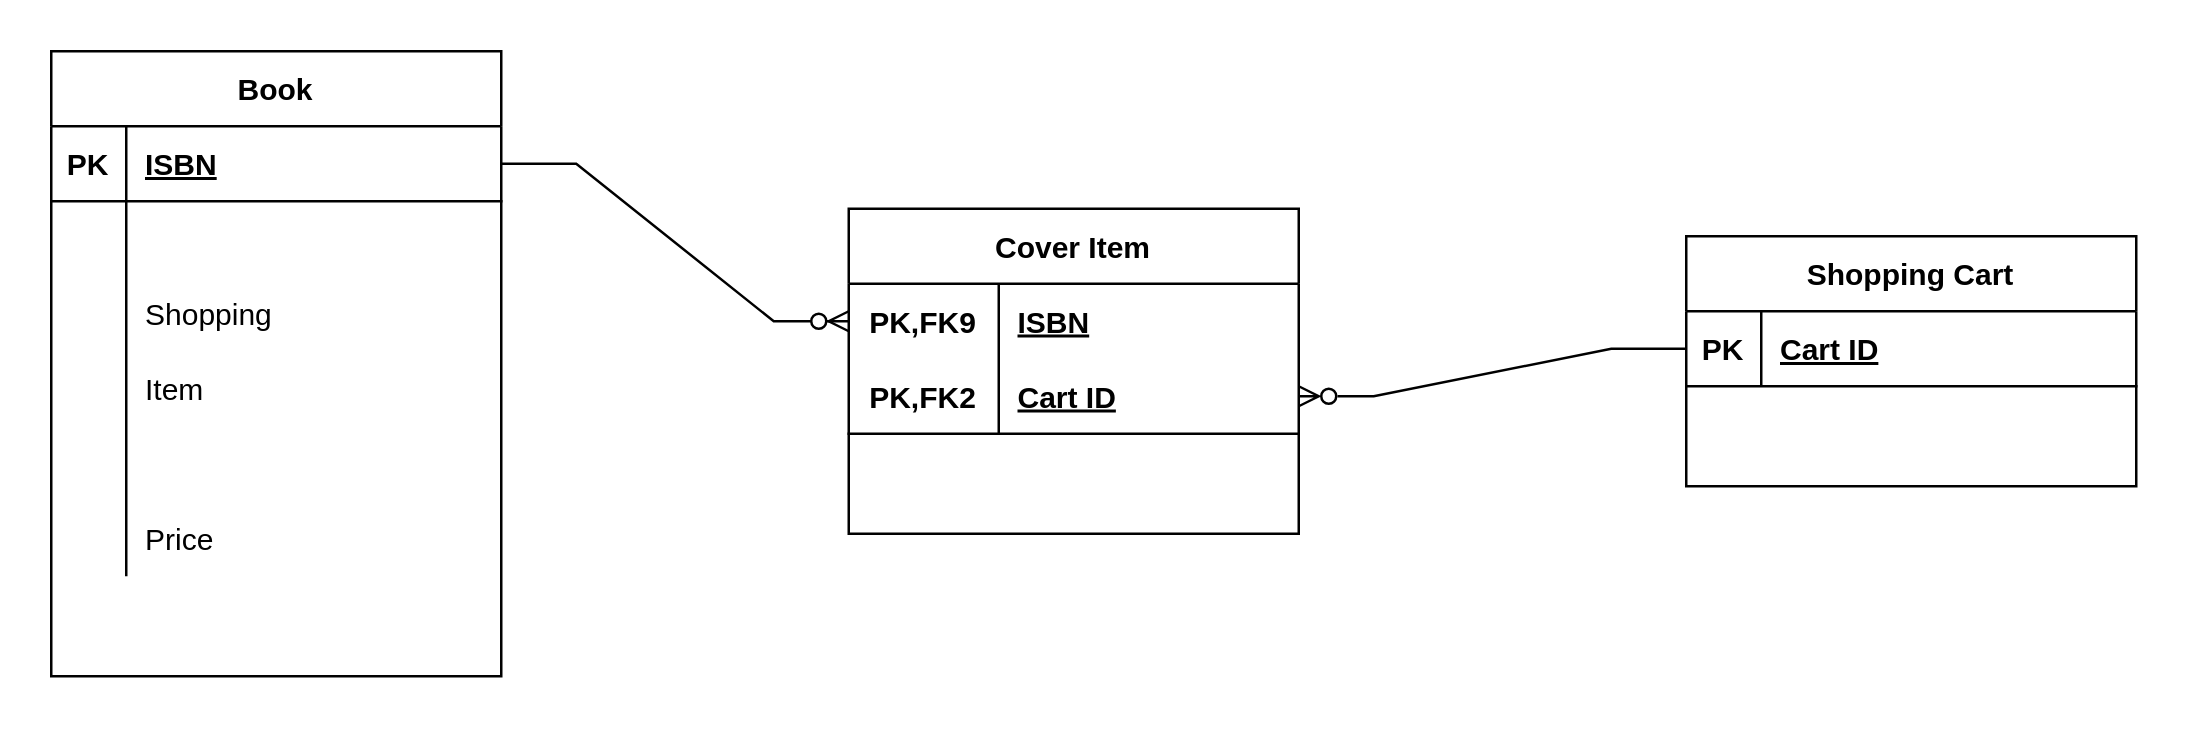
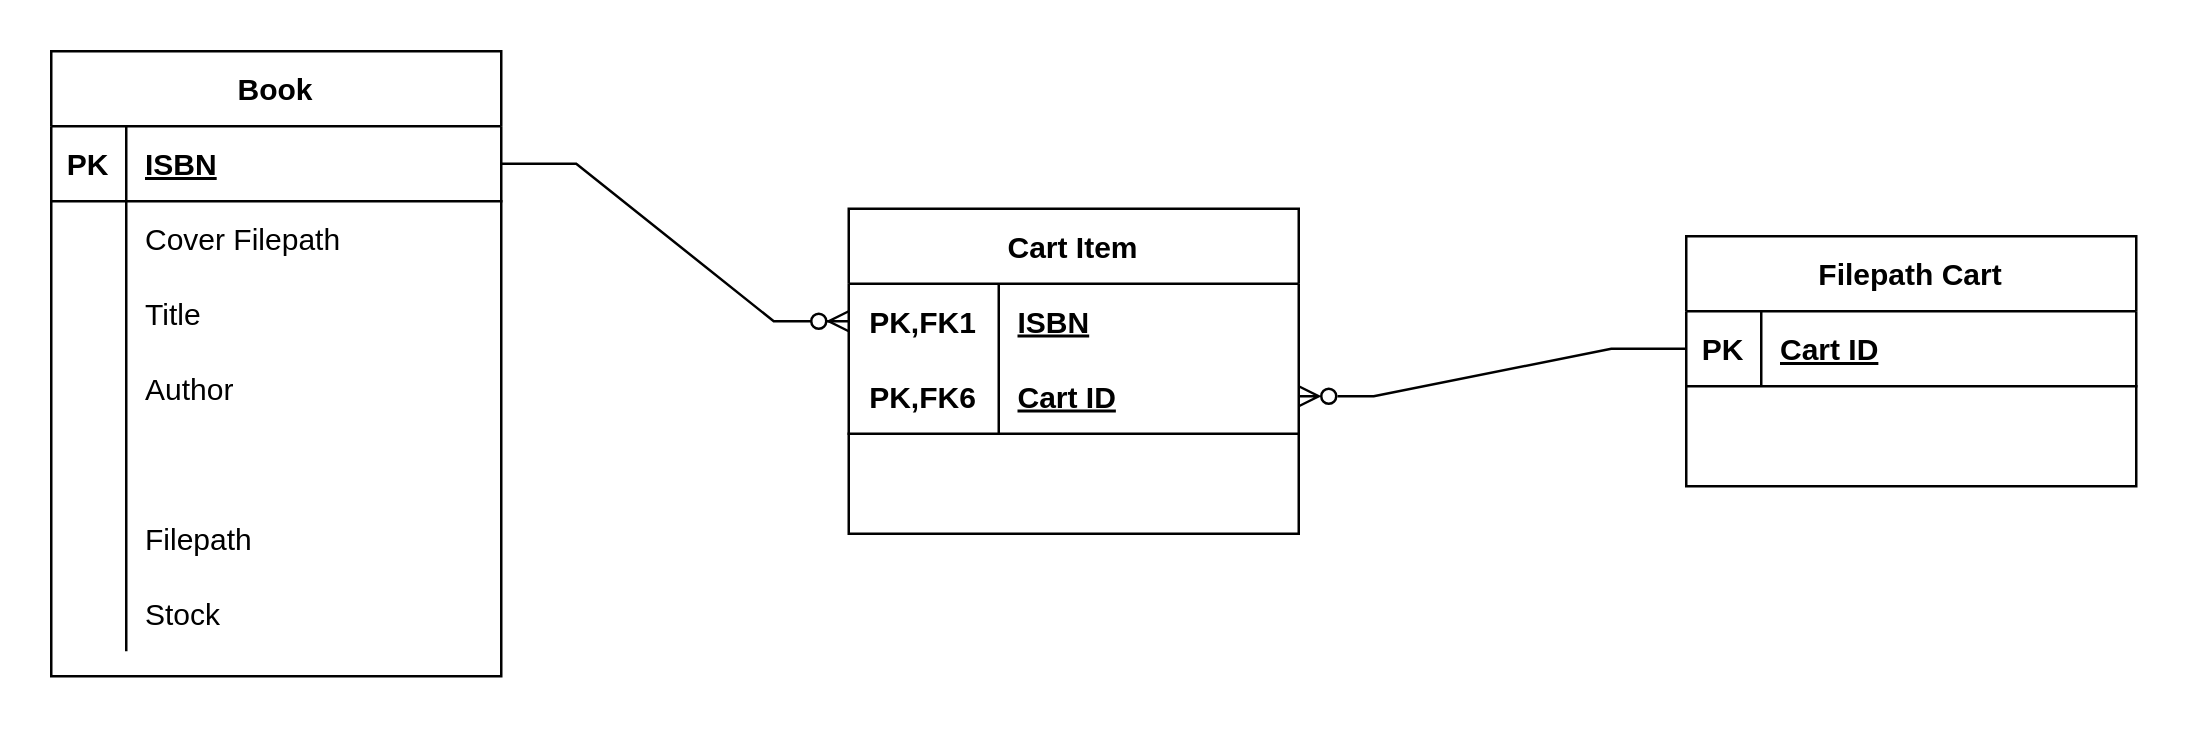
none -> (314, 239)
(1073, 248) -> (1073, 248)
(1910, 275) -> (1910, 275)
(208, 315) -> (179, 315)
(923, 323) -> (923, 323)
(179, 390) -> (195, 390)
(923, 398) -> (923, 398)
(183, 540) -> (204, 540)
none -> (314, 614)
